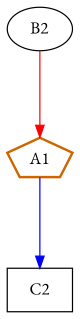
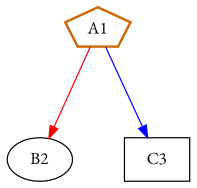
(40, 88) -> (72, 87)
(40, 290) -> (157, 160)
